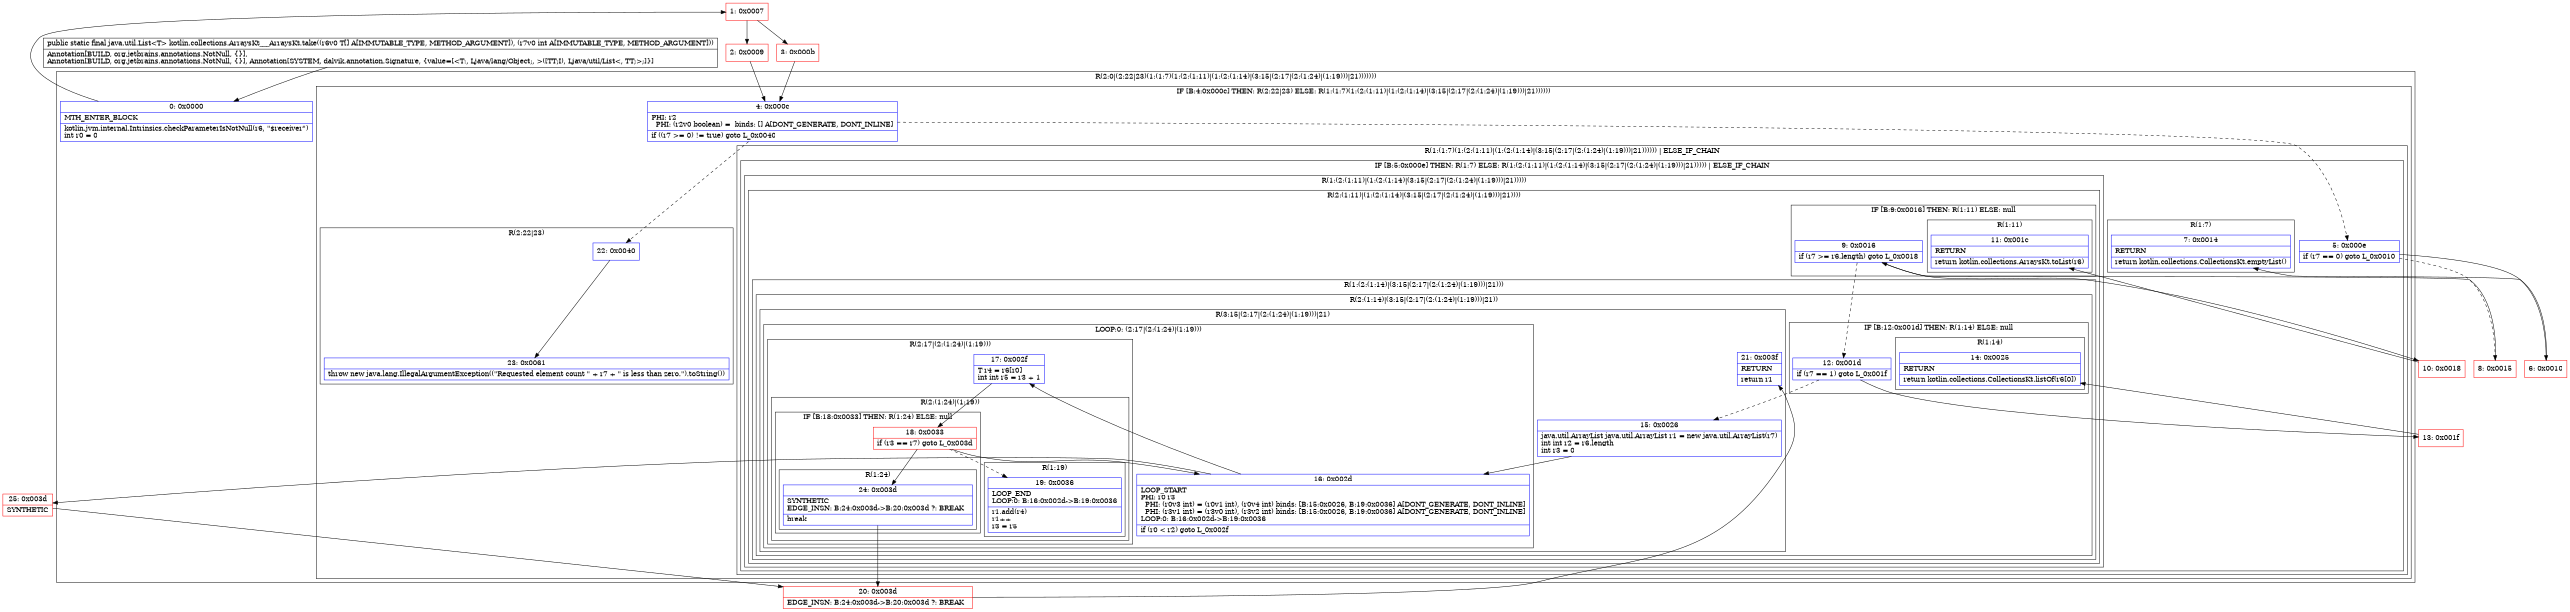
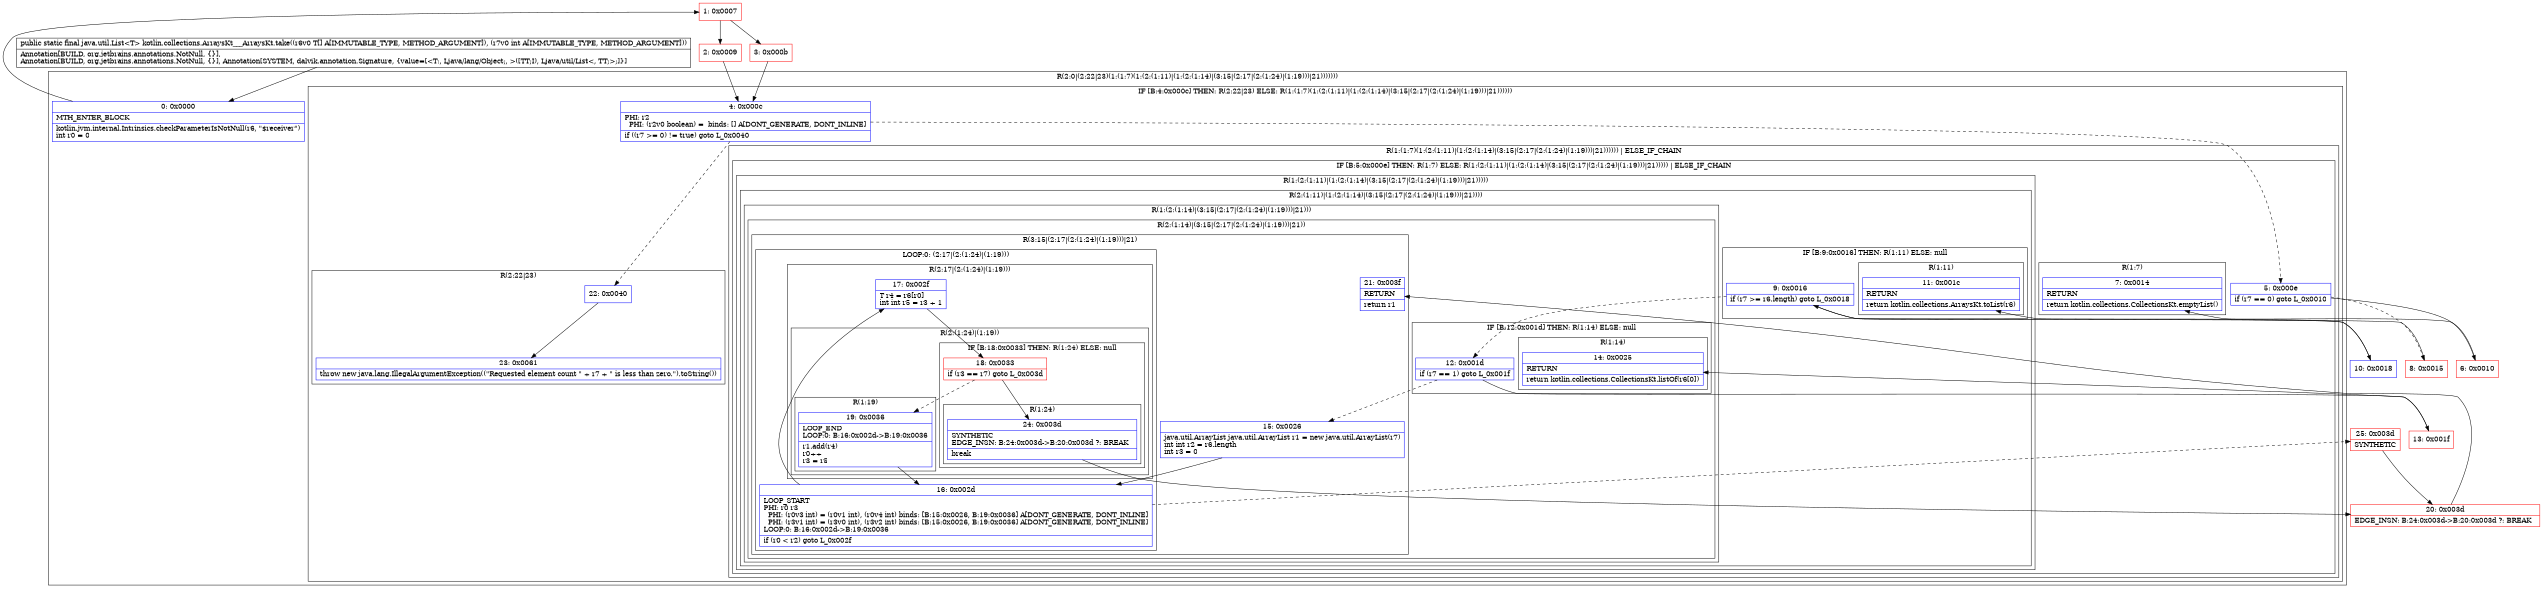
(2442, 369) -> (2373, 369)
(1073, 460) -> (907, 474)
(634, 465) -> (1749, 473)
(1001, 519) -> (812, 454)
